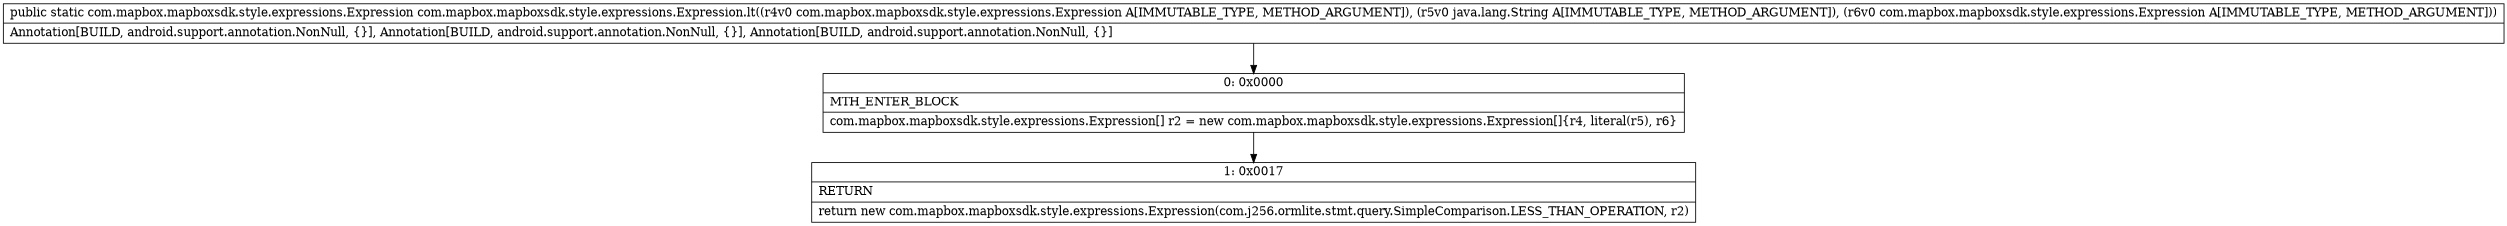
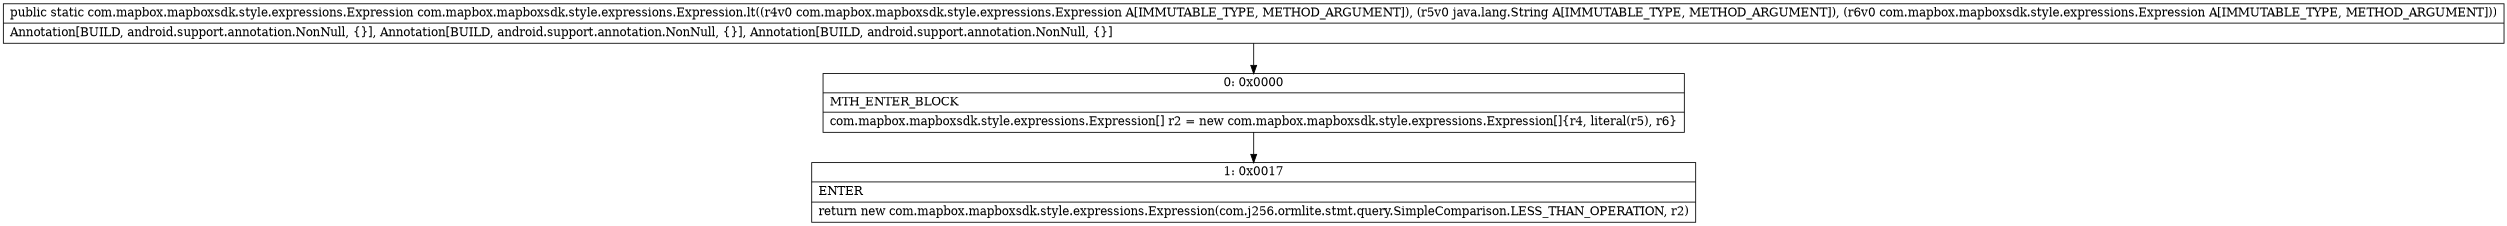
(846, 192) -> (841, 192)
